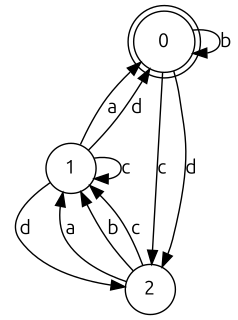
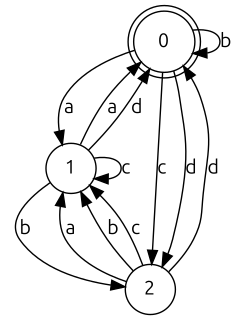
none -> (81, 78)
none -> (205, 178)
(26, 229) -> (26, 229)
